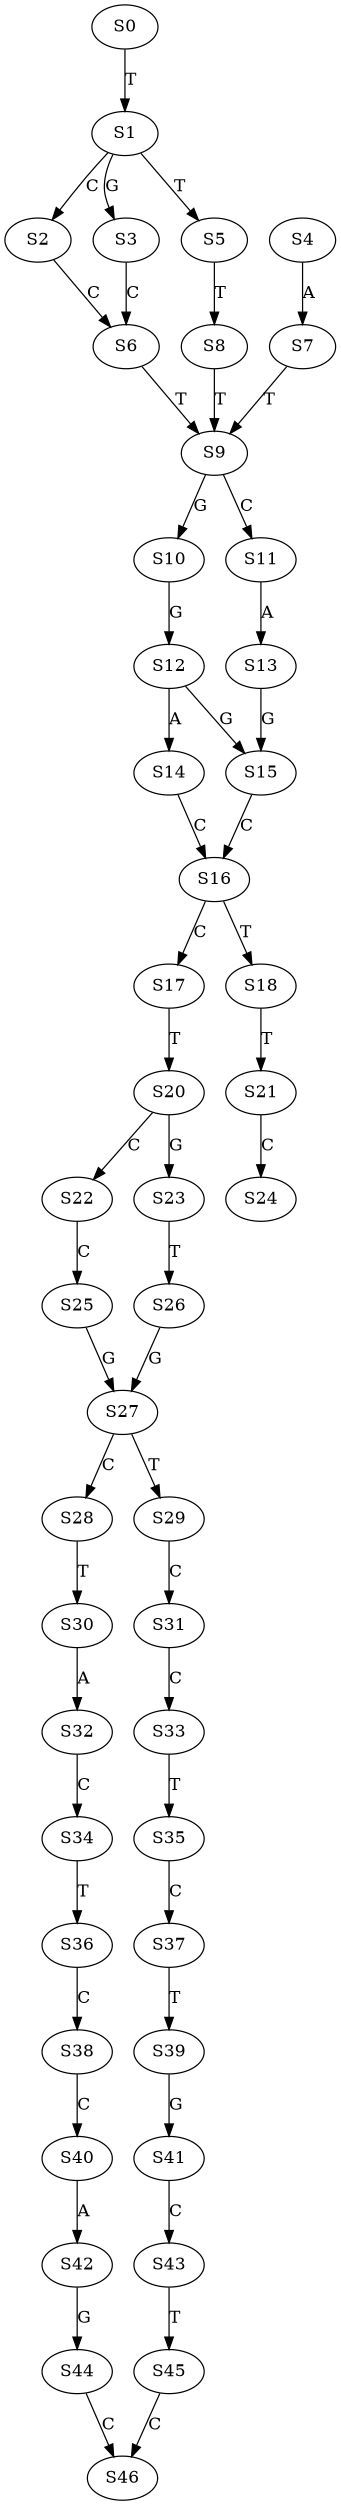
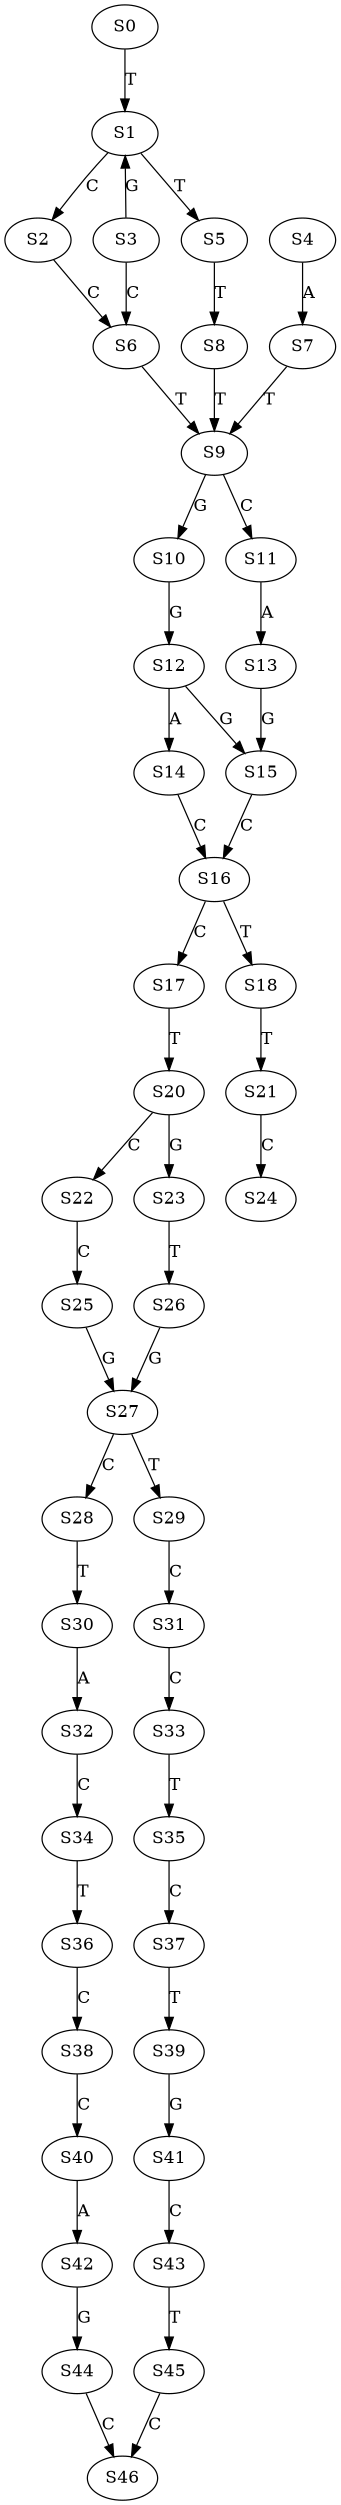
(105, 181) -> (126, 193)
